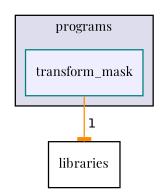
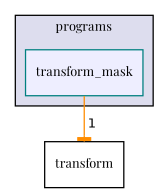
(84, 165) -> (84, 165)
